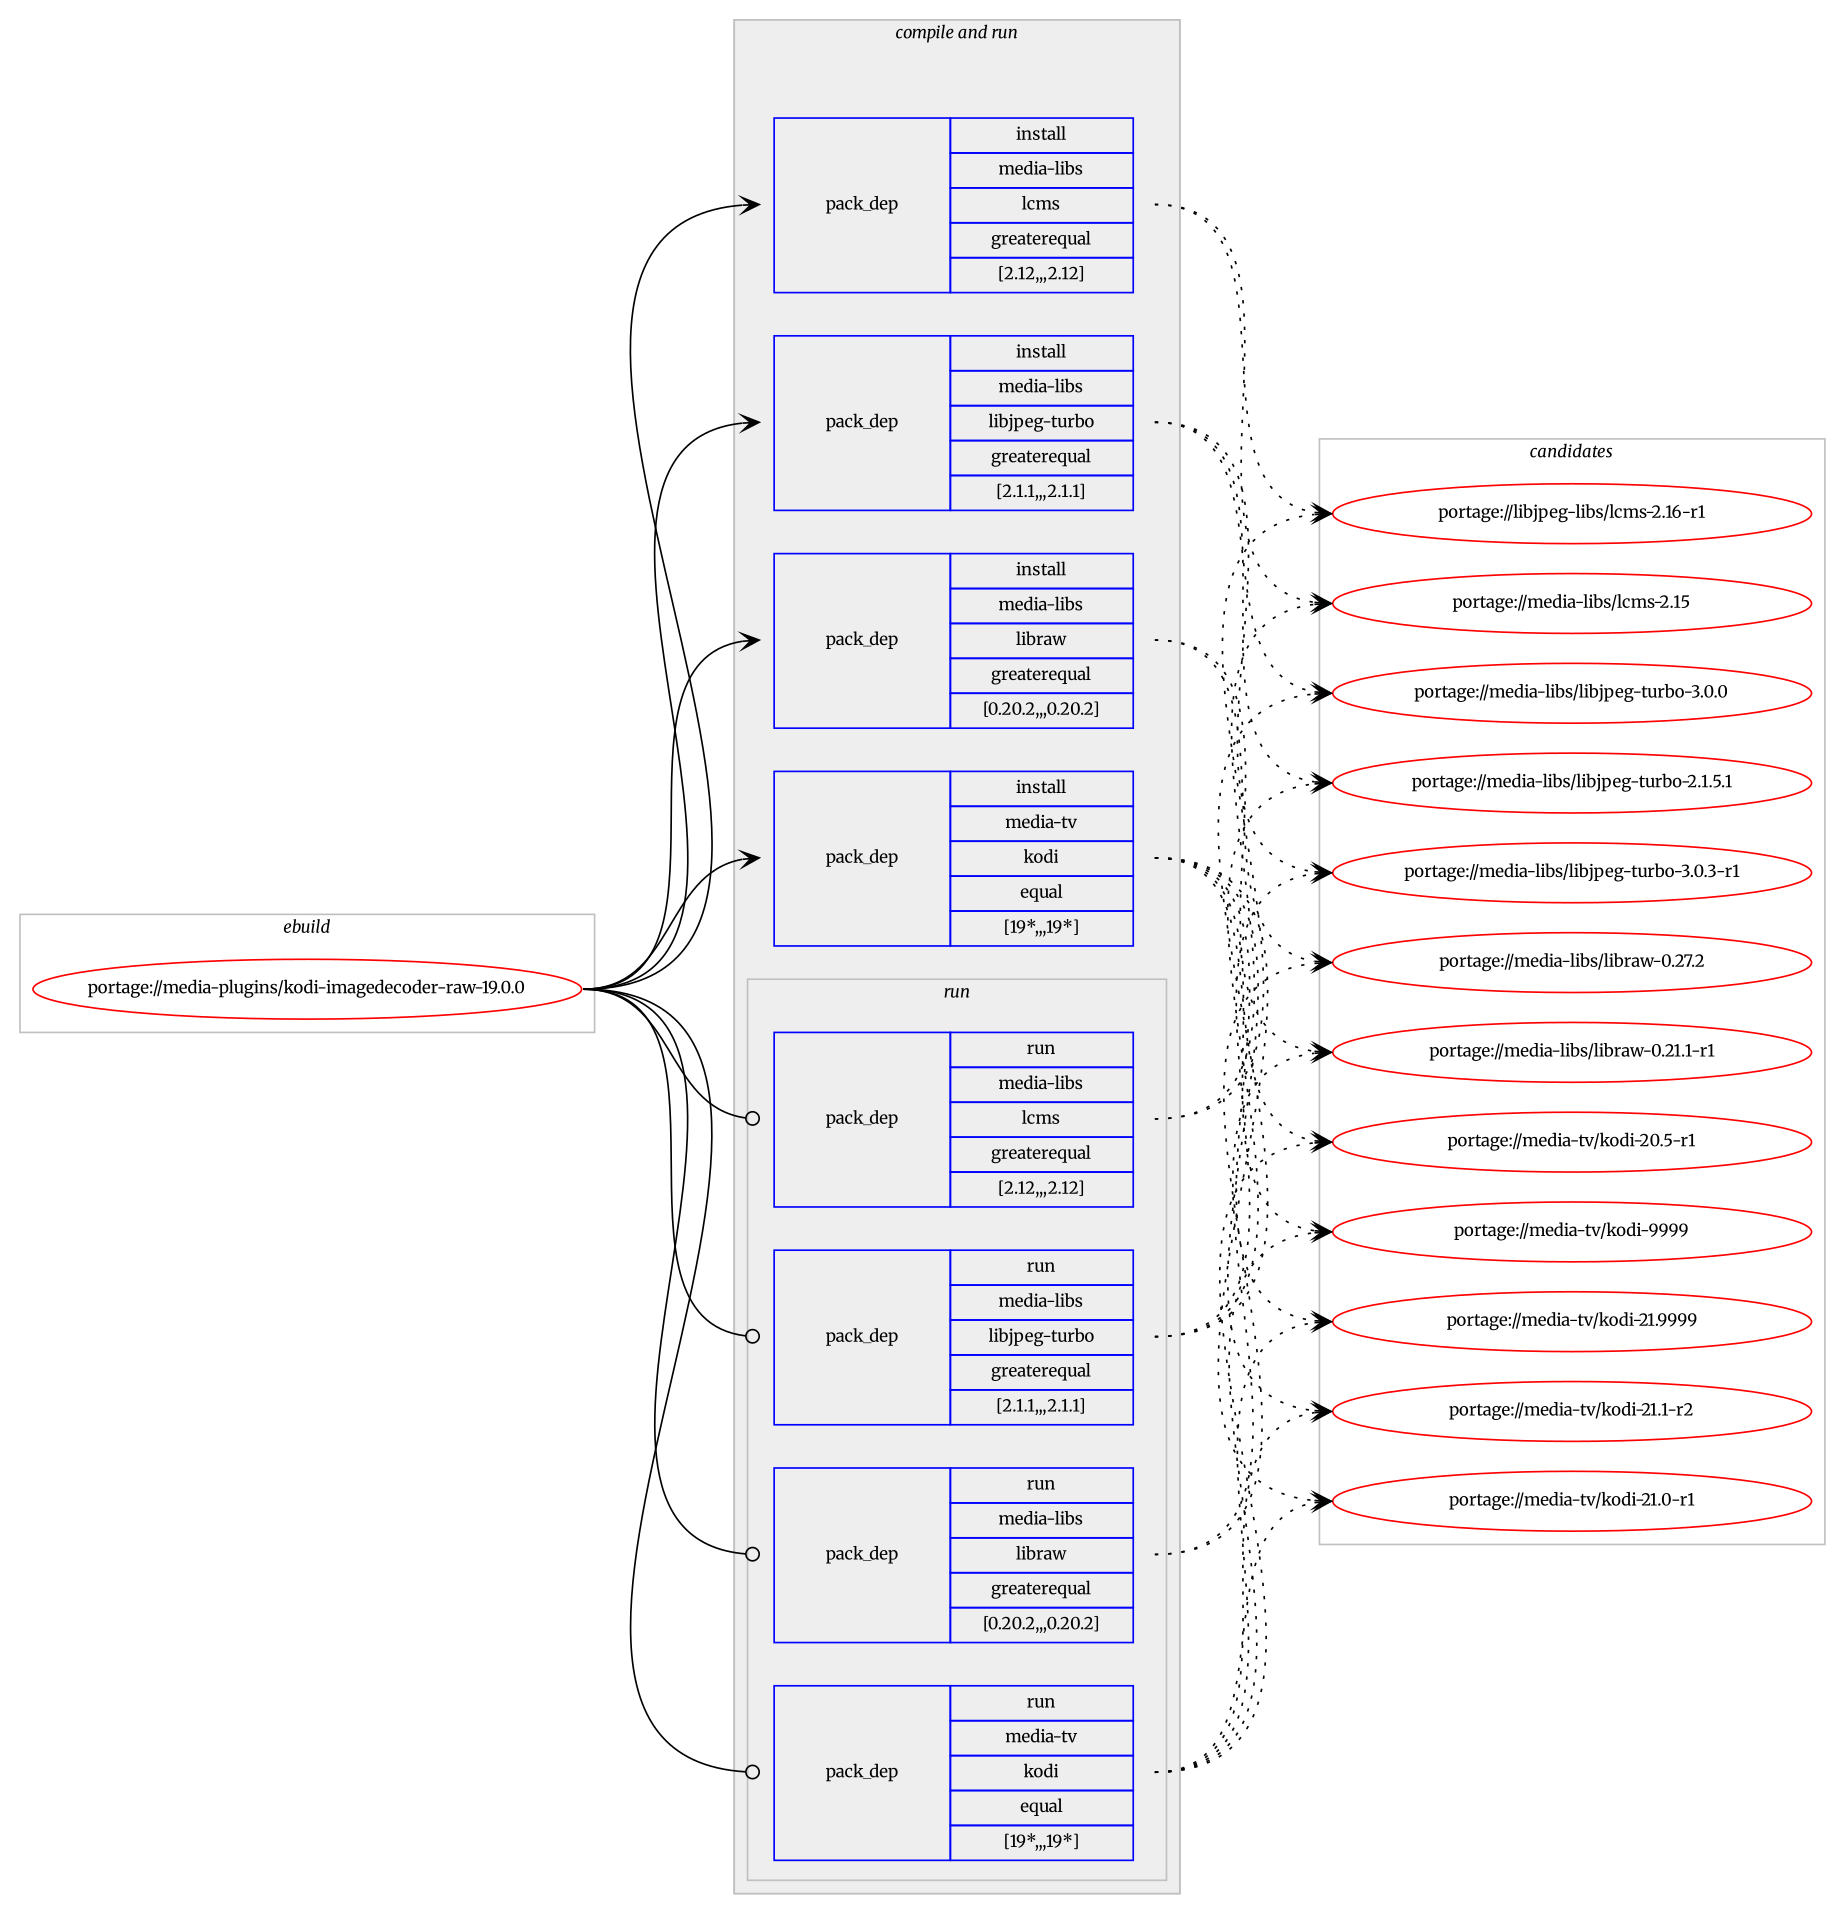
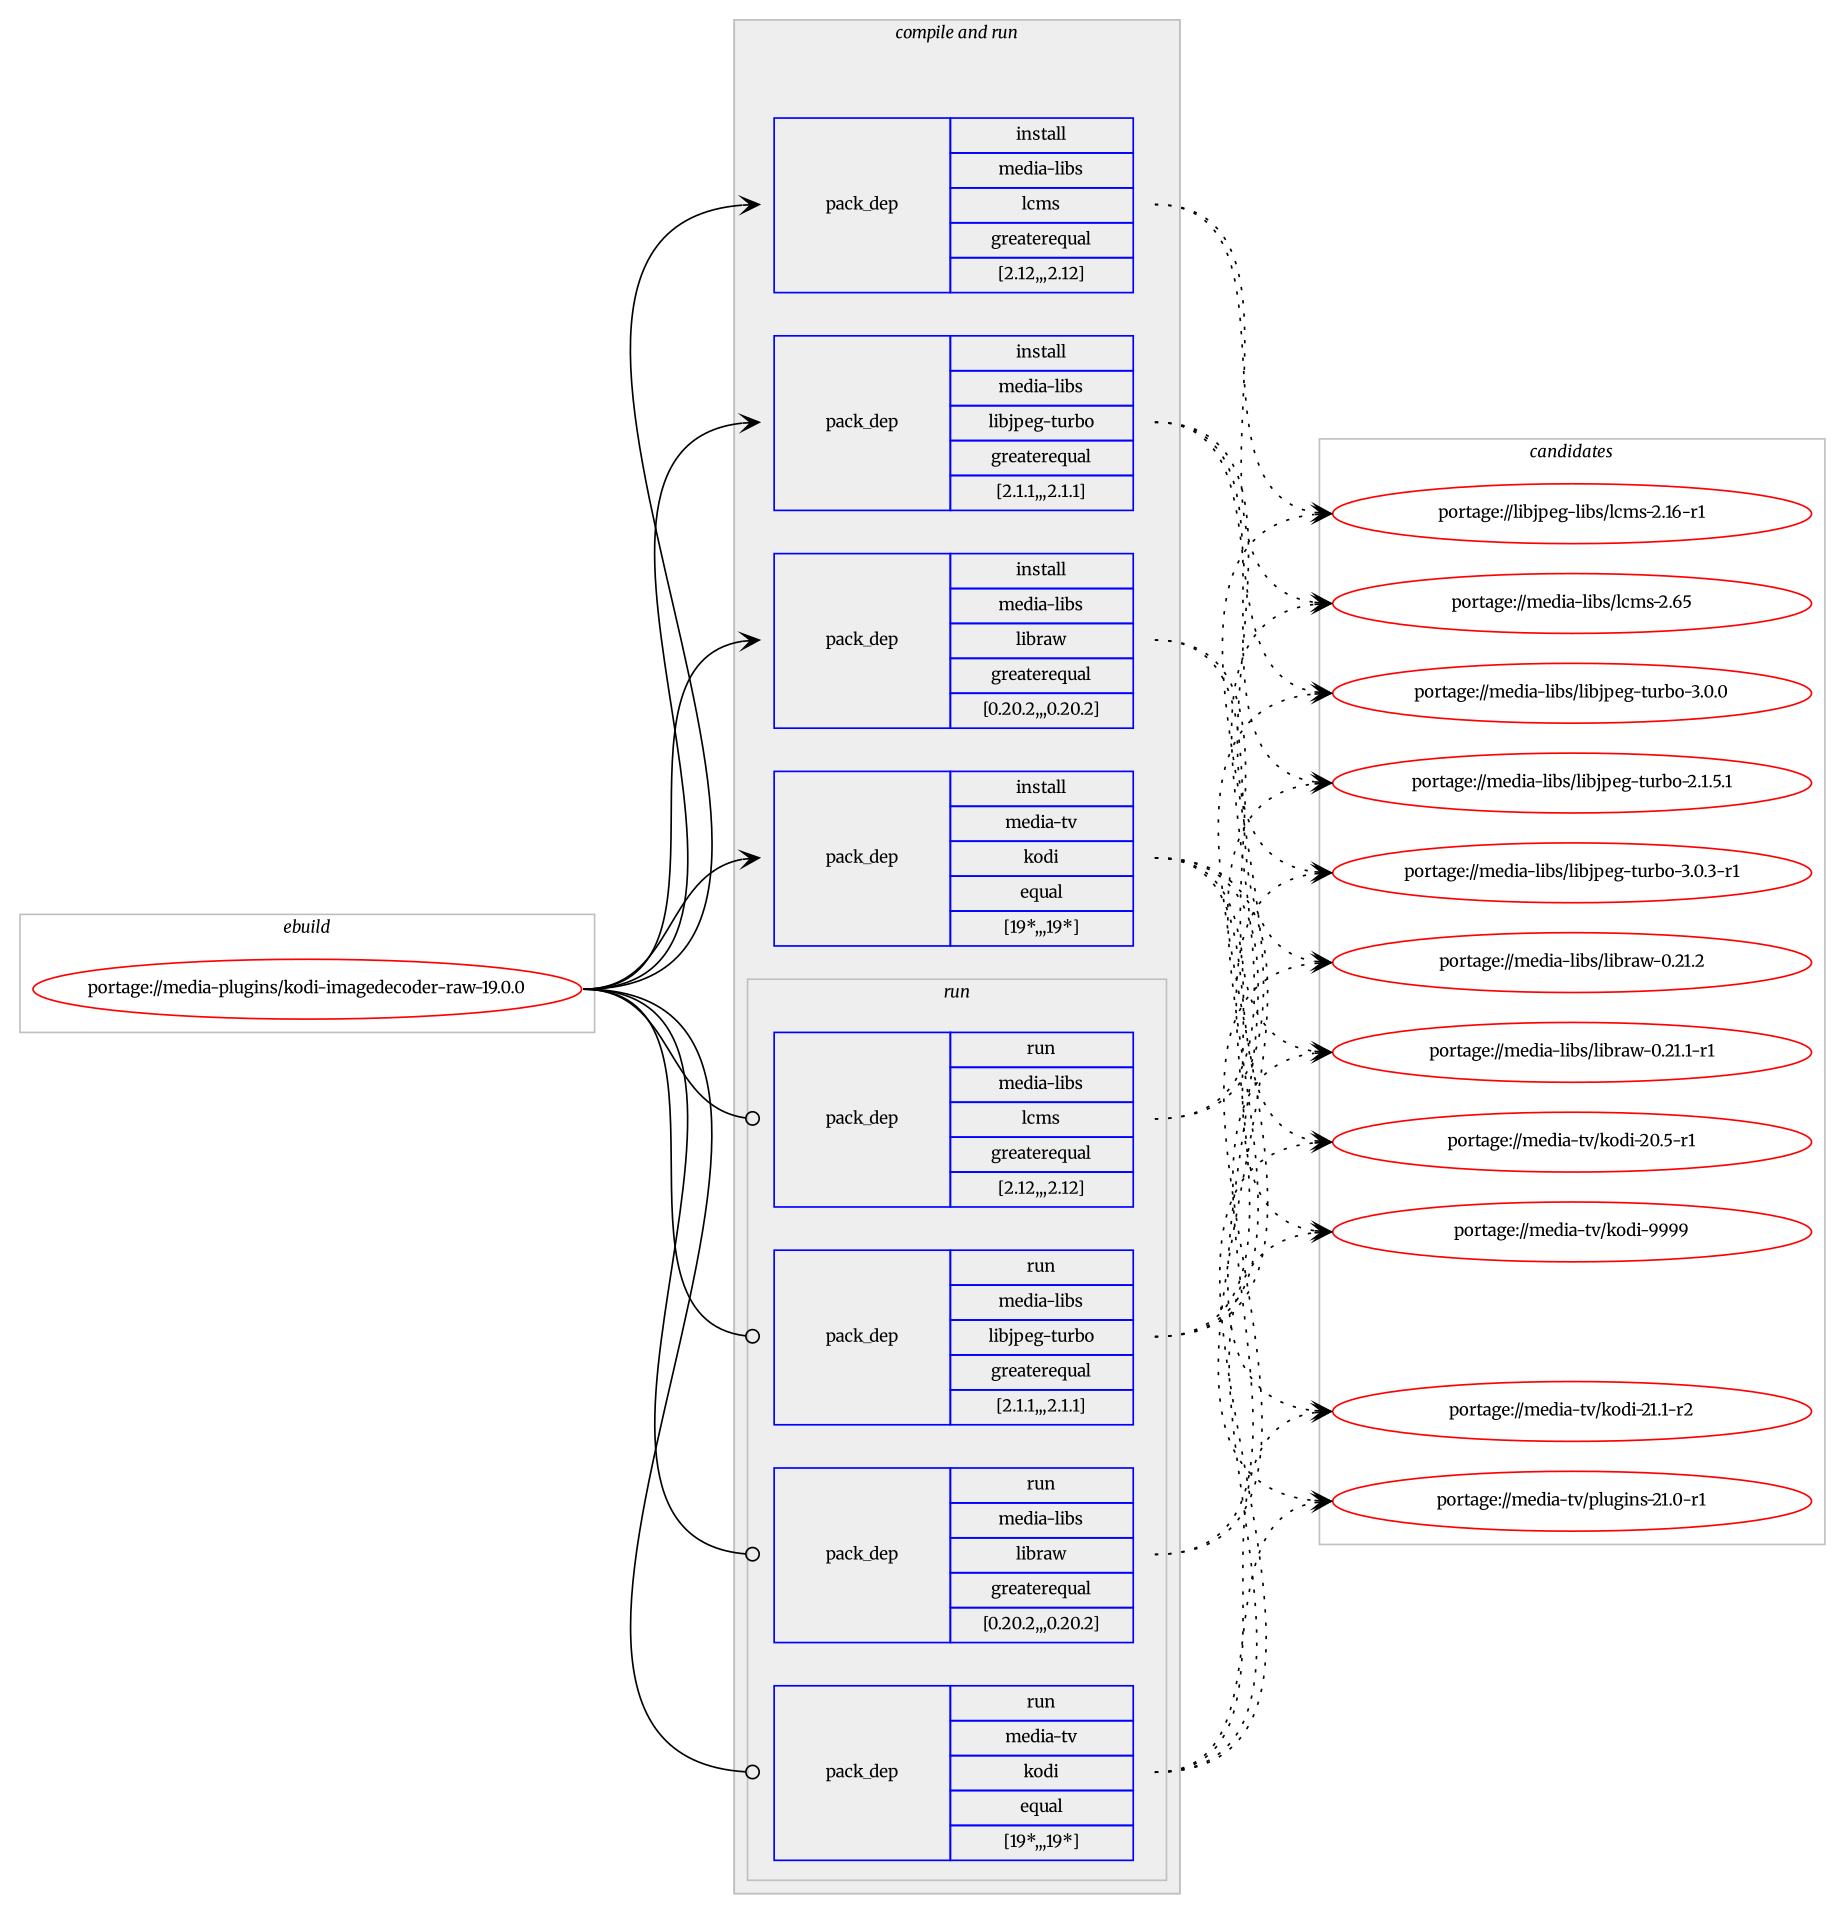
(1572, 603) -> (1572, 603)
(1572, 963) -> (1572, 963)
(1572, 1322) -> none
(1572, 1501) -> (1572, 1501)
